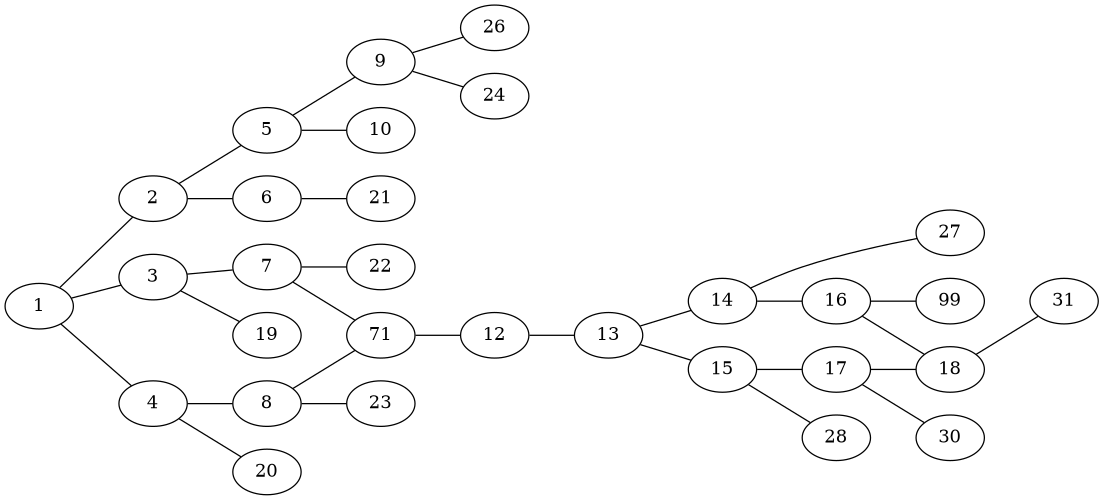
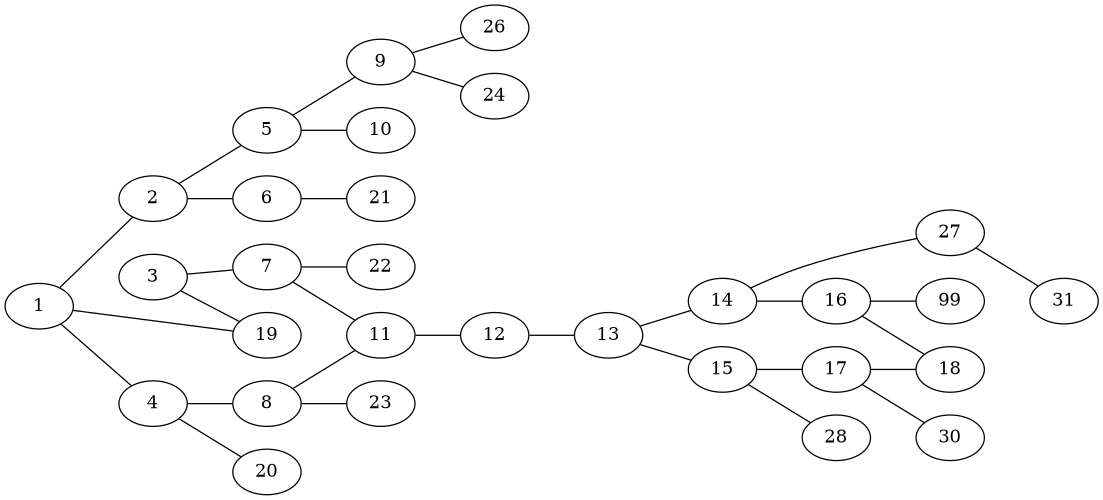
(96, 292) -> (153, 321)
(381, 335) -> (381, 335)
(1007, 335) -> (1007, 267)
